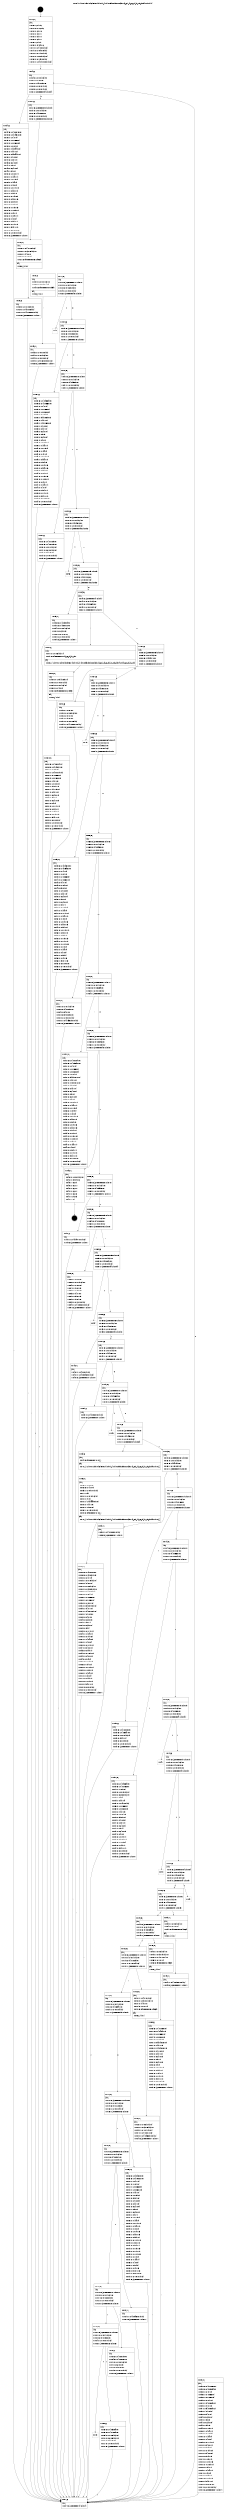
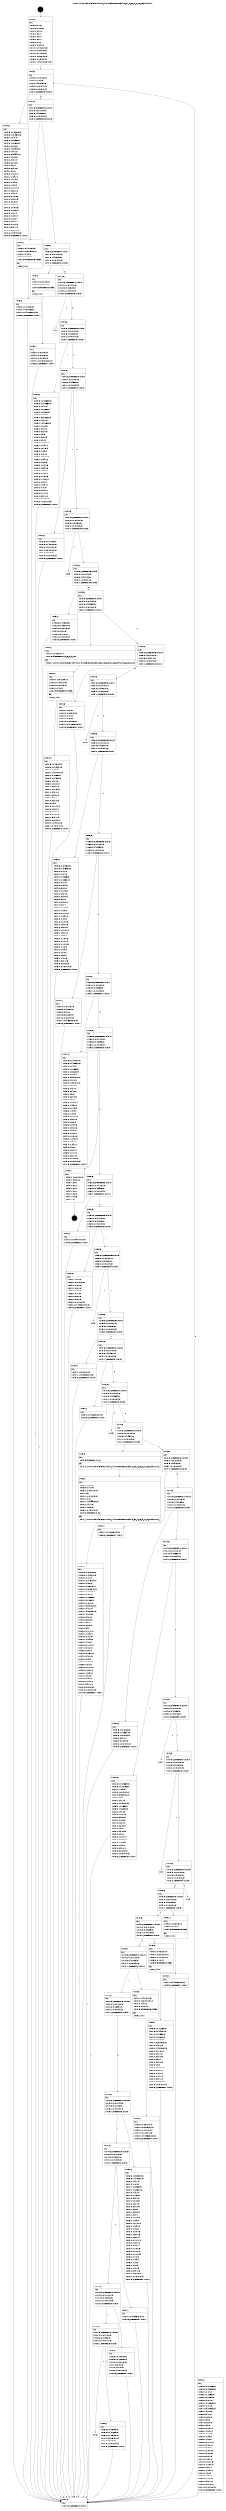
none -> (57, 254)
